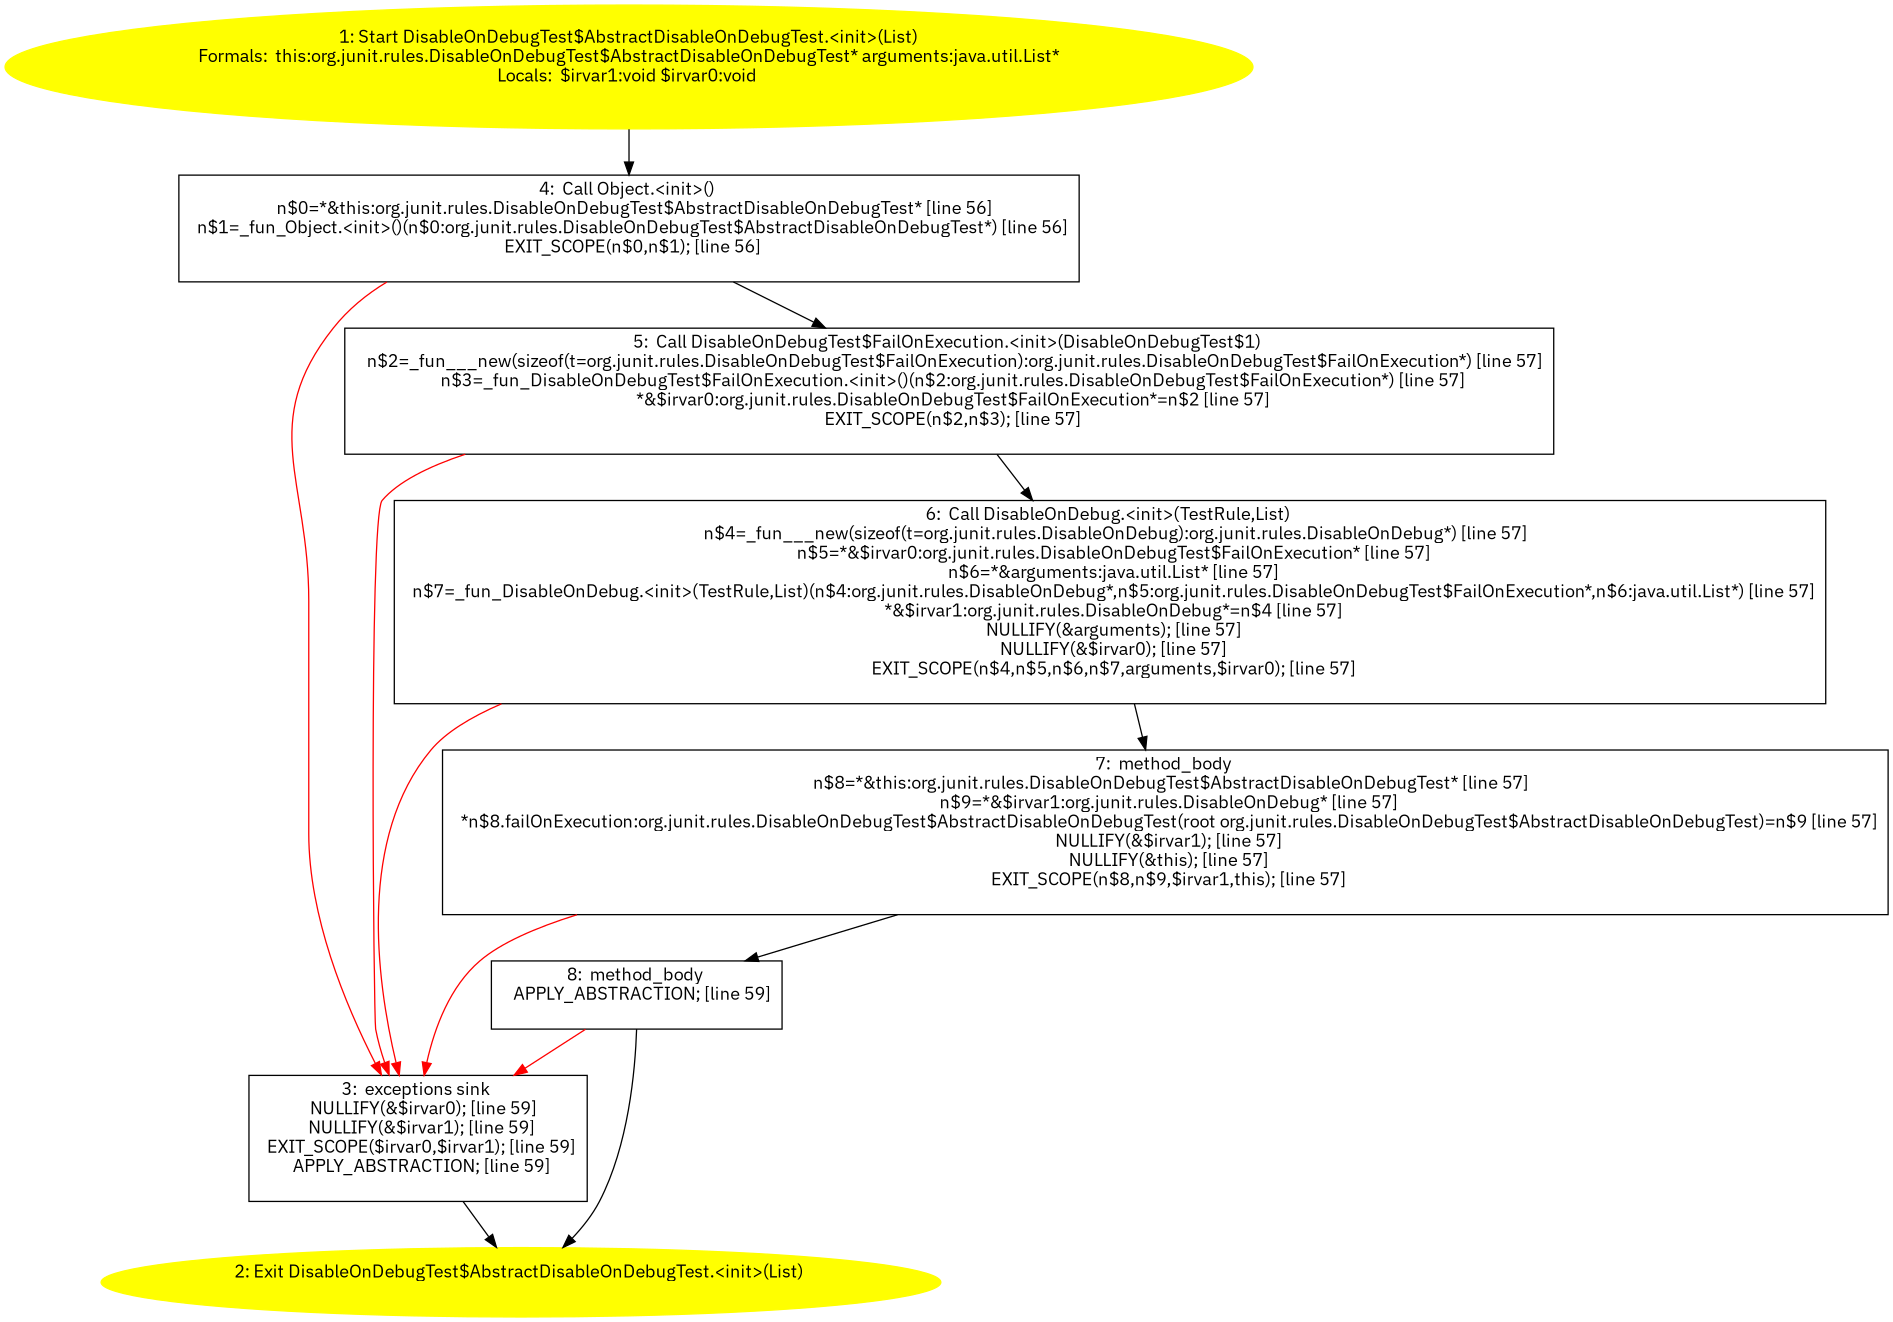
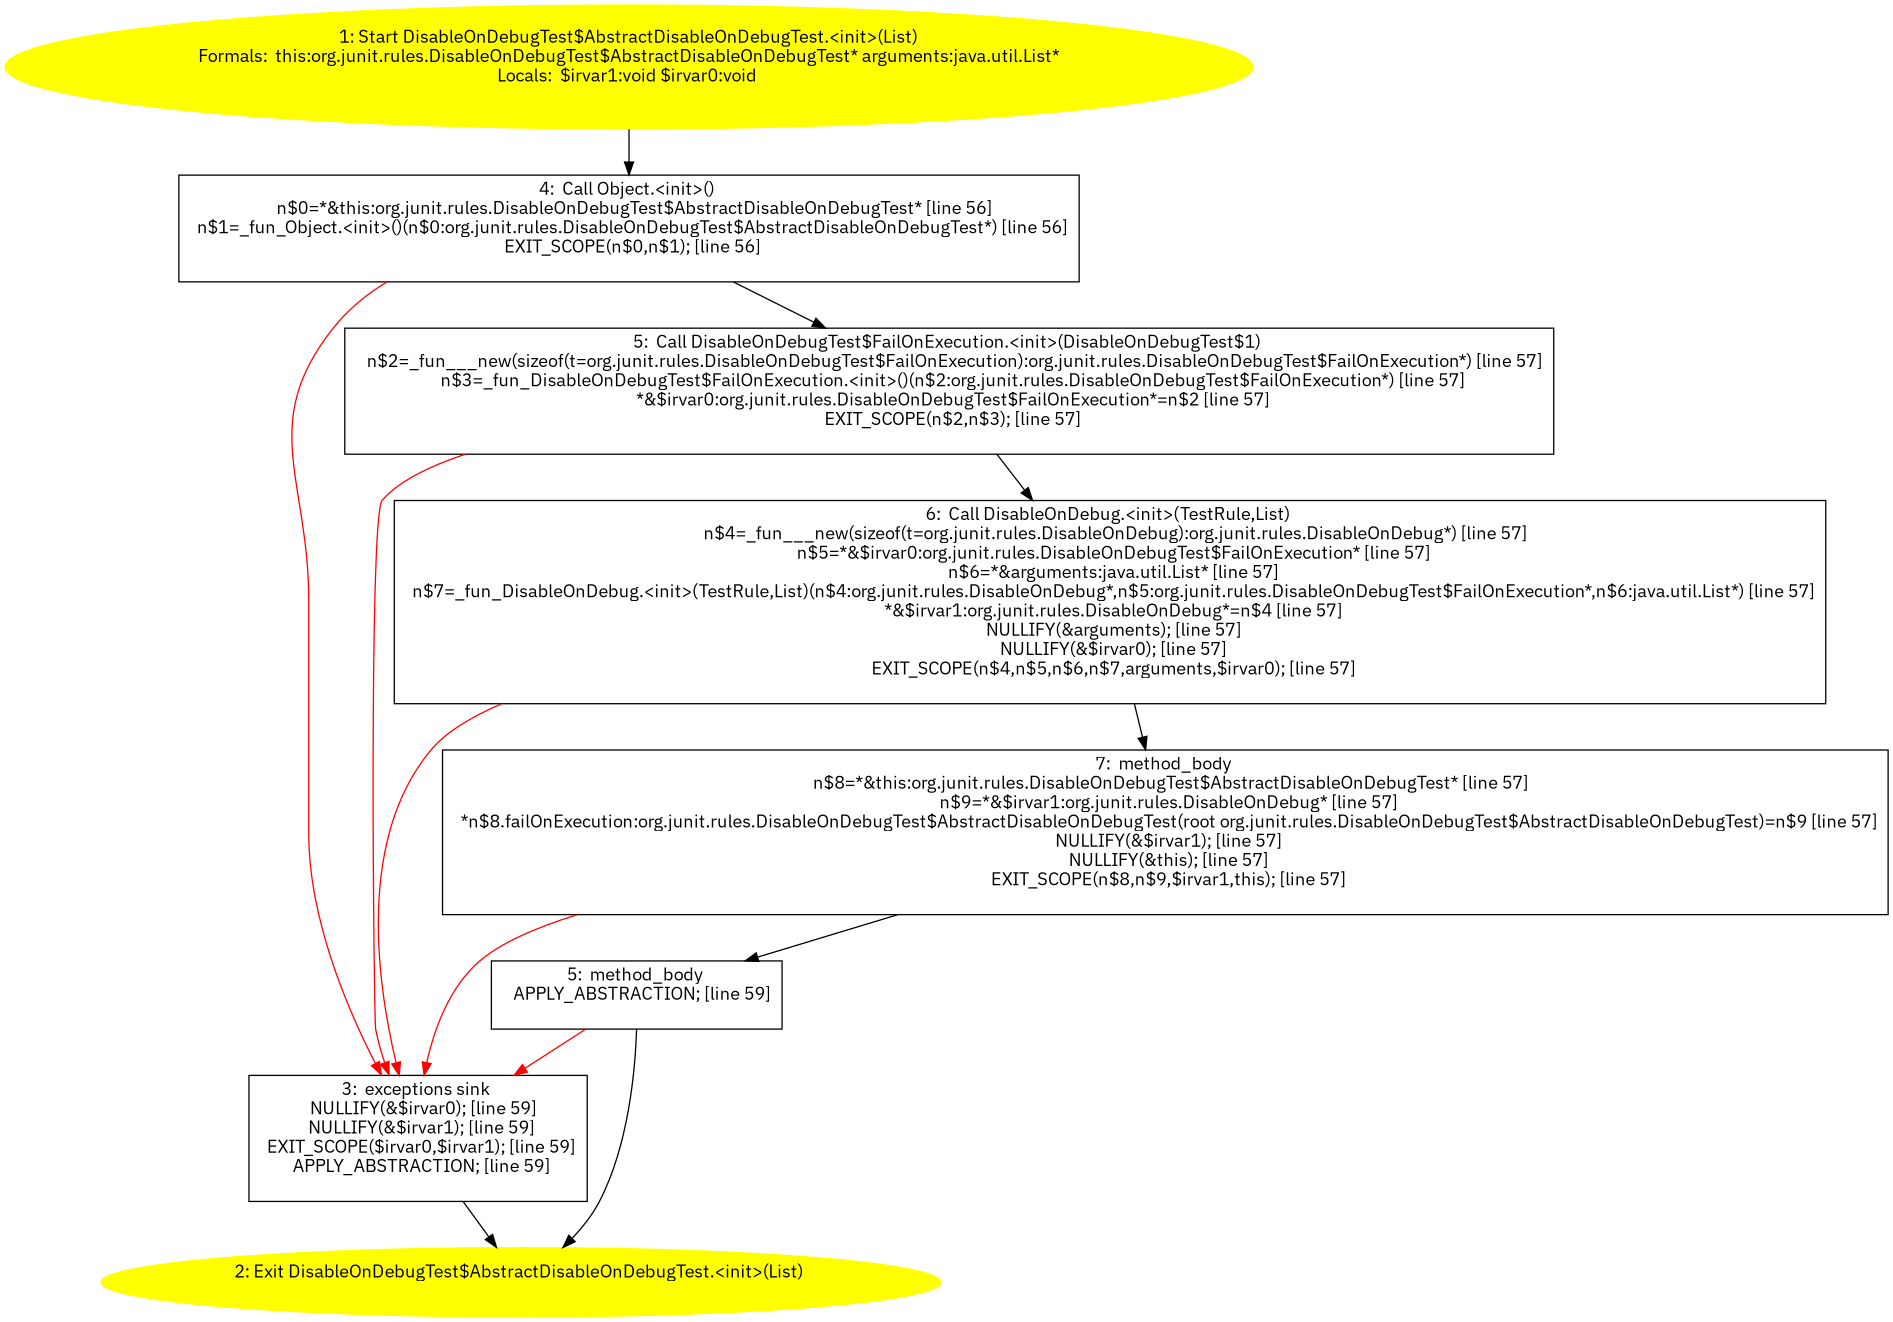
(637, 995) -> (637, 995)
